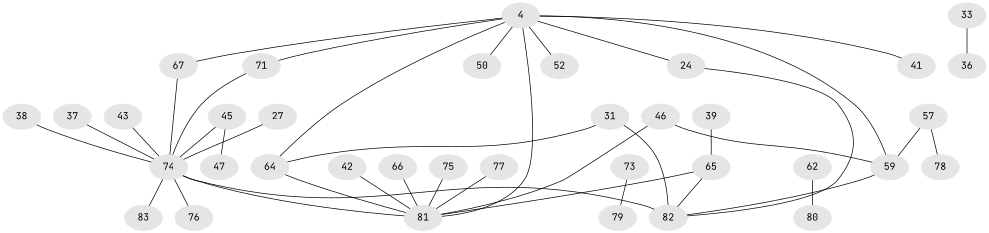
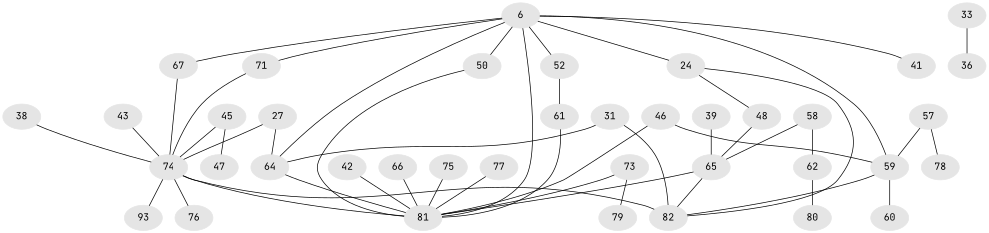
(521, 15) -> (521, 15)
(72, 117) -> none
none -> (559, 117)
none -> (762, 117)
none -> (812, 117)
none -> (337, 135)
none -> (274, 142)
none -> (529, 198)
(143, 218) -> (143, 218)
none -> (890, 218)
